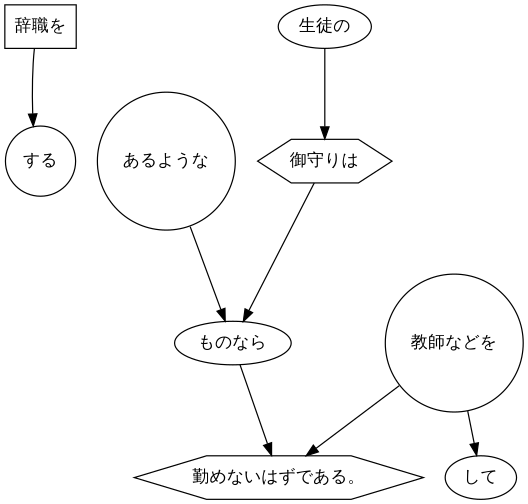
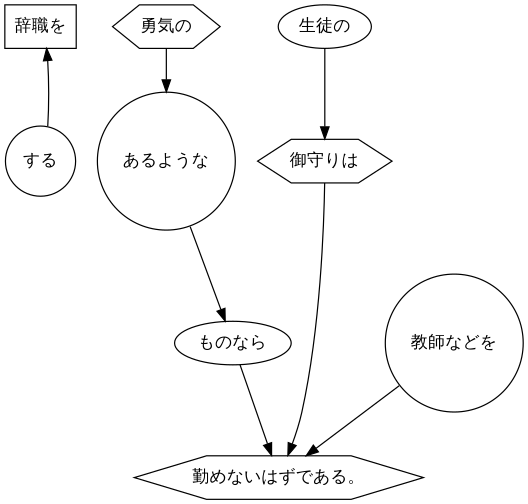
none -> (166, 27)
(33, 81) -> (49, 93)
(282, 247) -> (317, 315)
(481, 478) -> none
